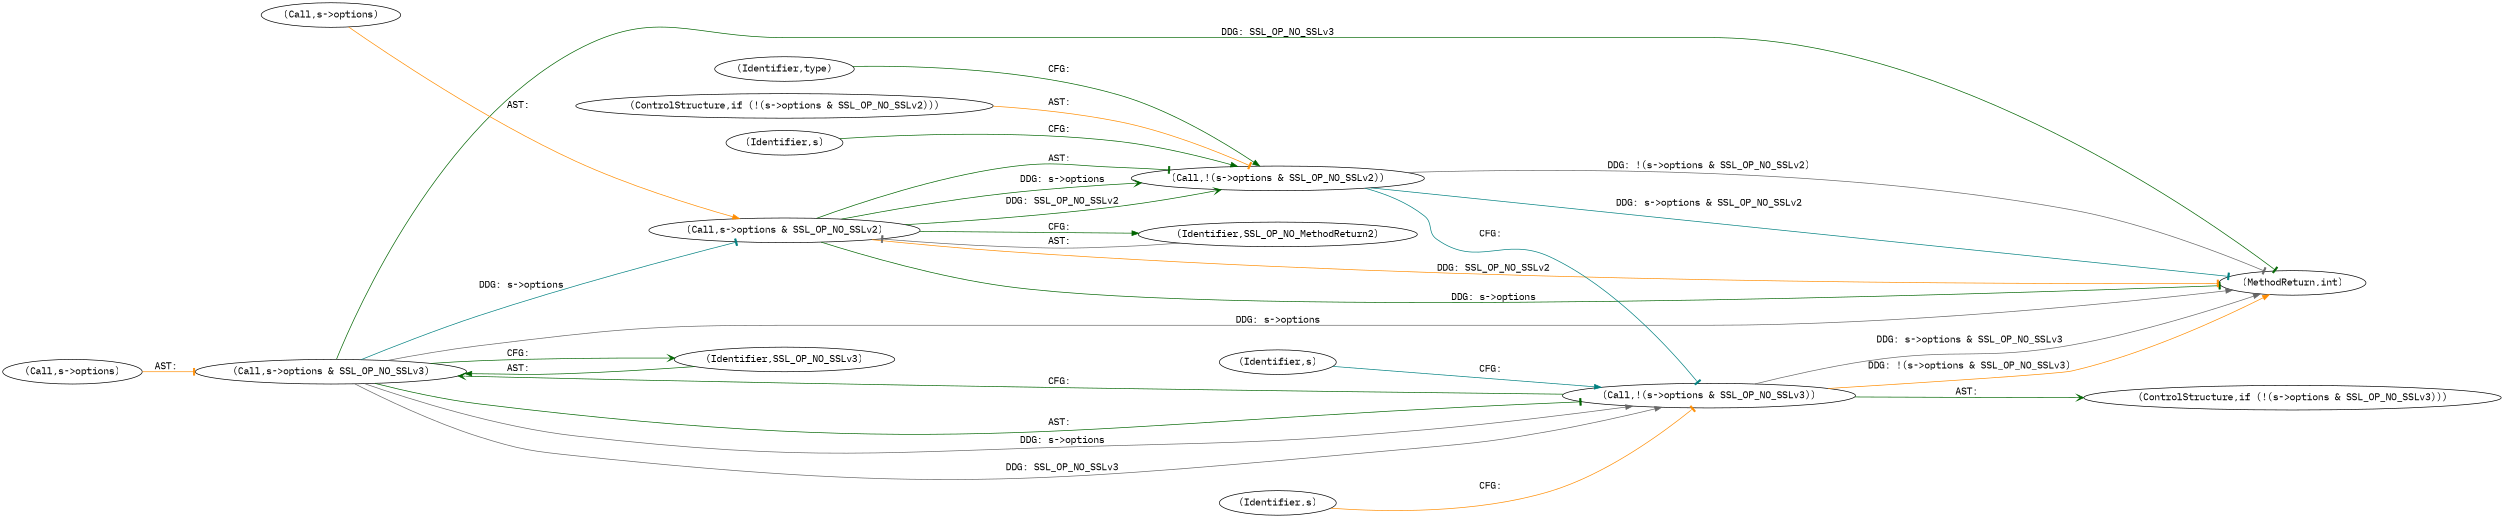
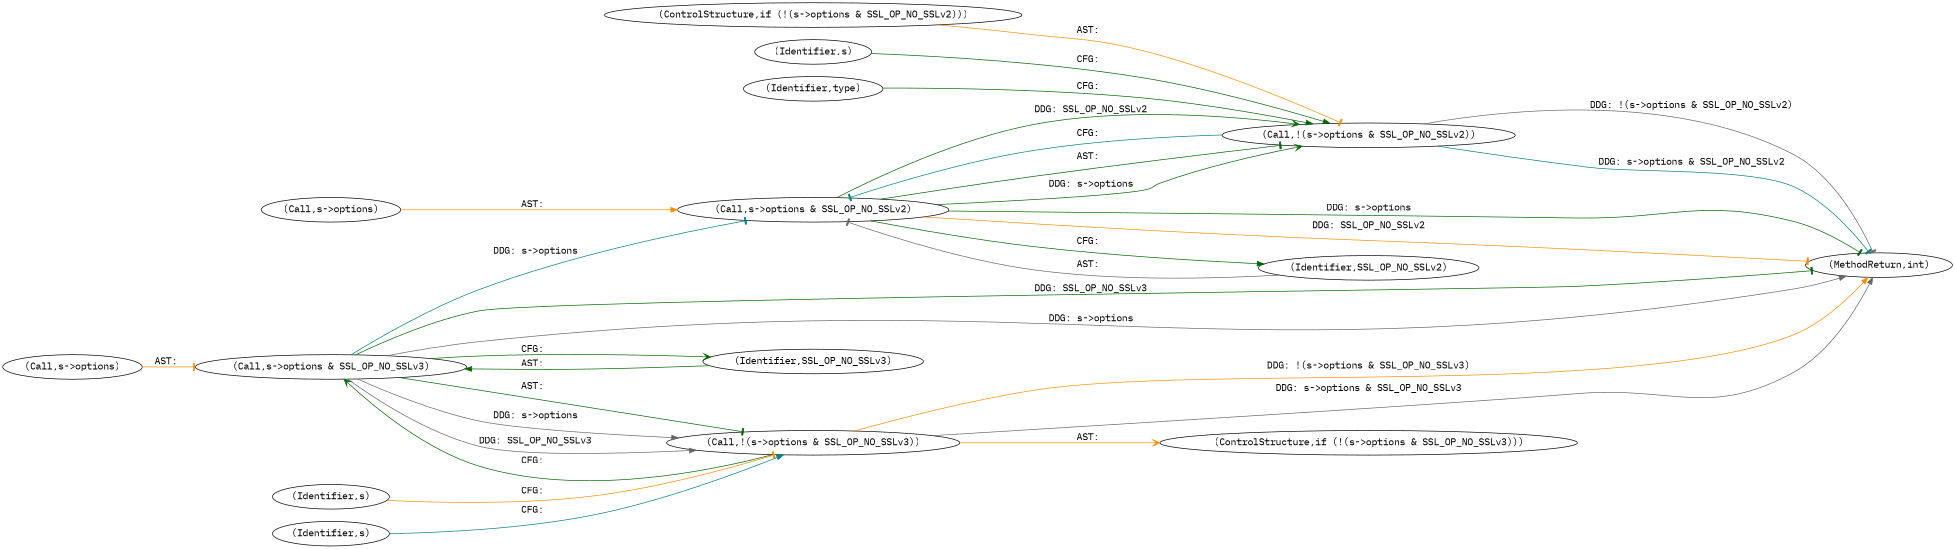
(1278, 234) -> (1369, 268)
(1542, 254) -> (1034, 150)
(1966, 397) -> (1056, 443)
